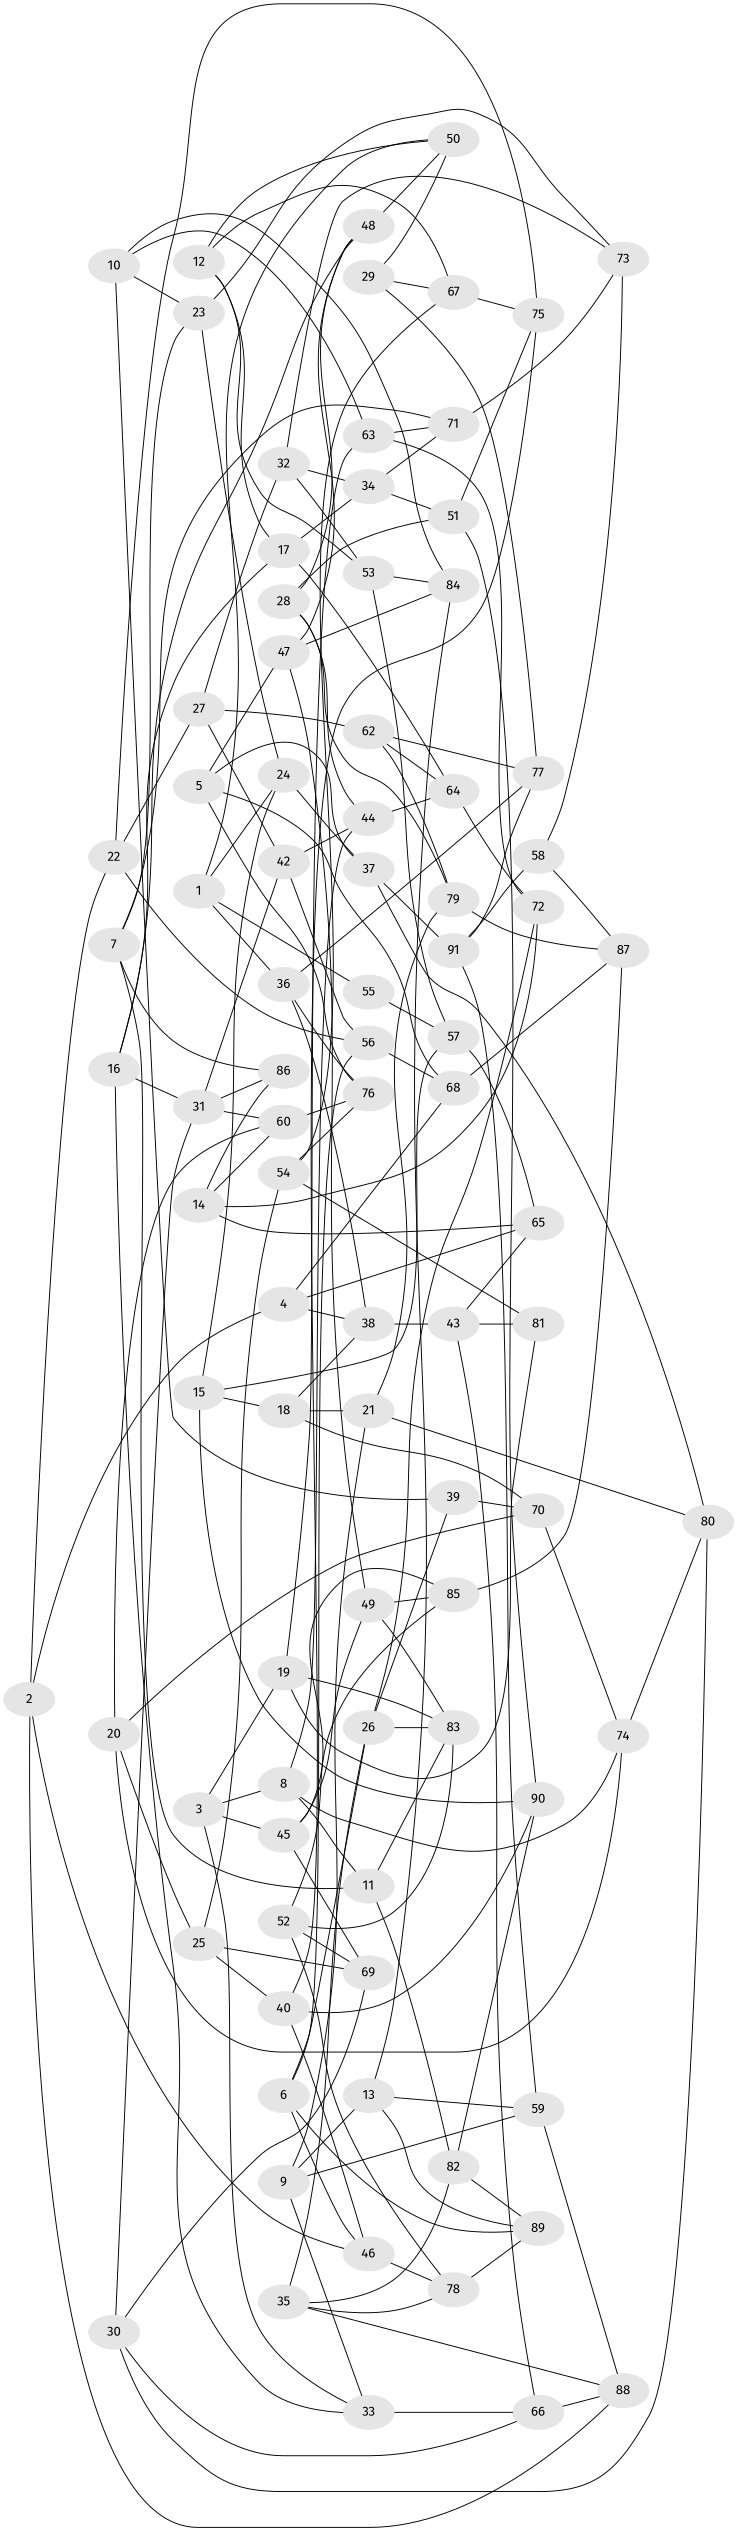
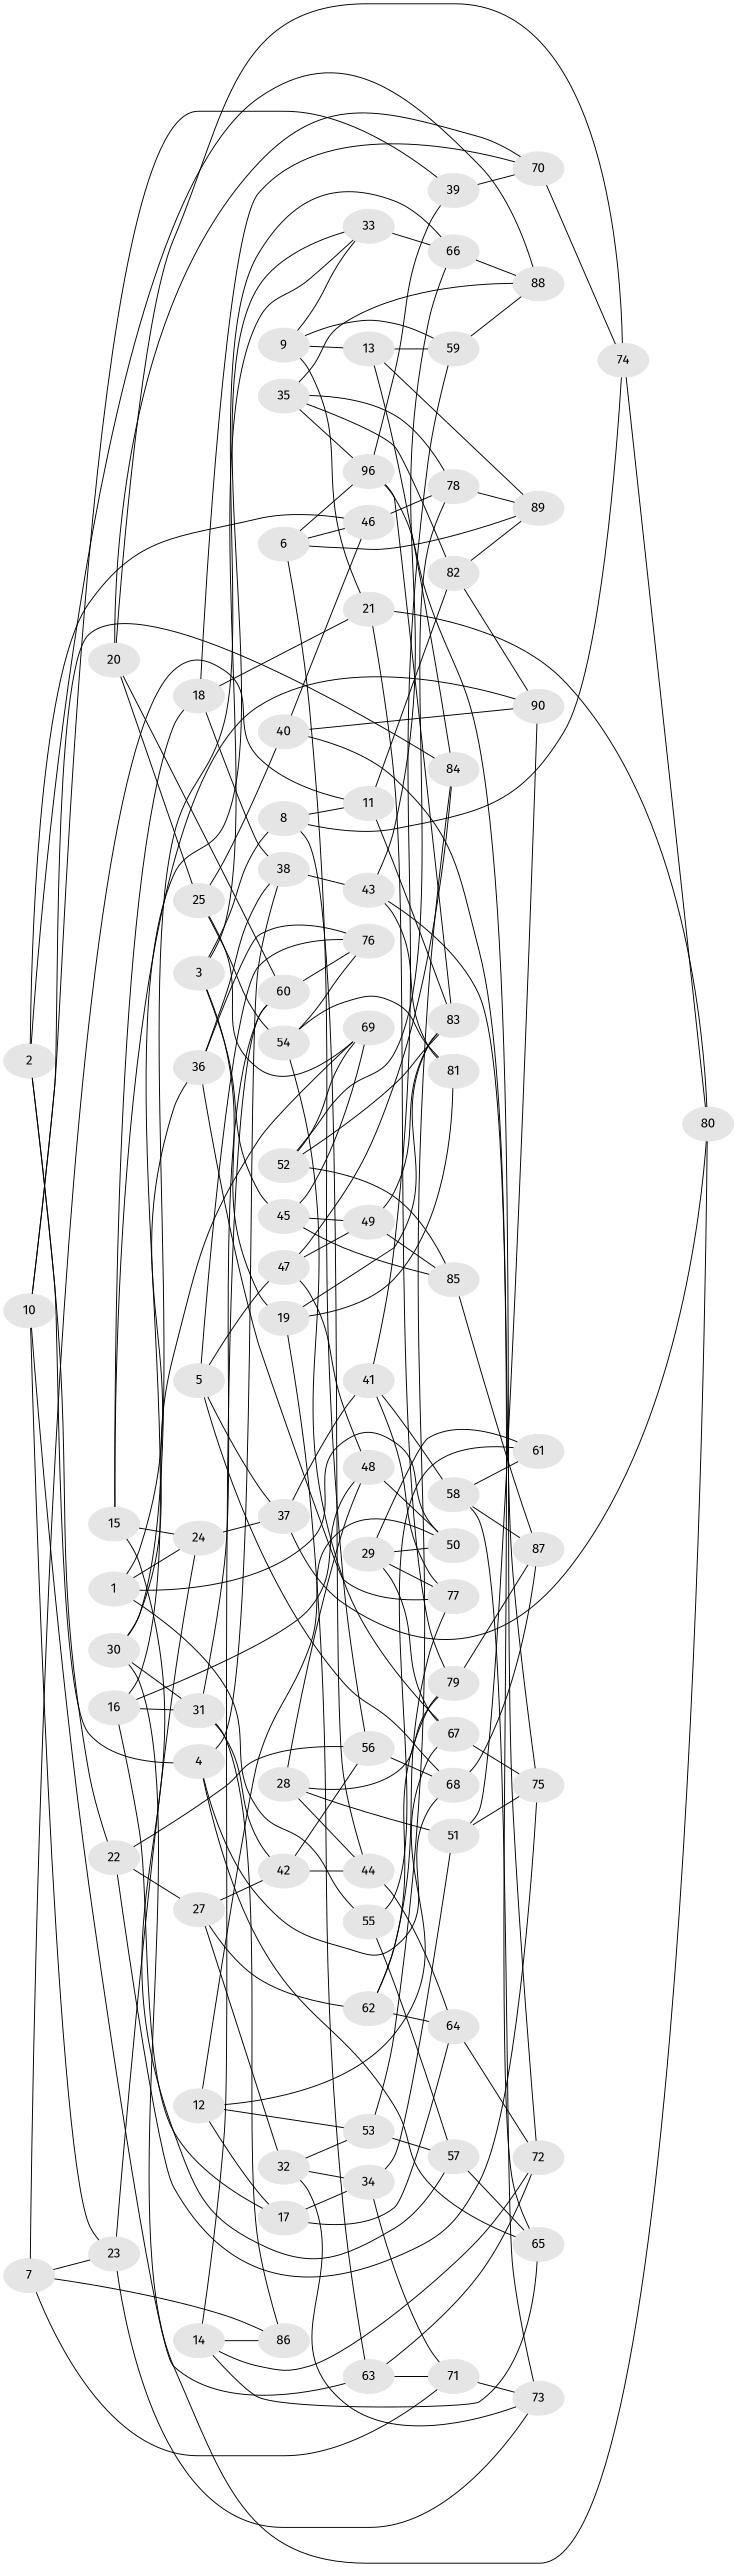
(454, 951) -> (369, 1381)
none -> (538, 1451)
(369, 1728) -> (369, 472)
